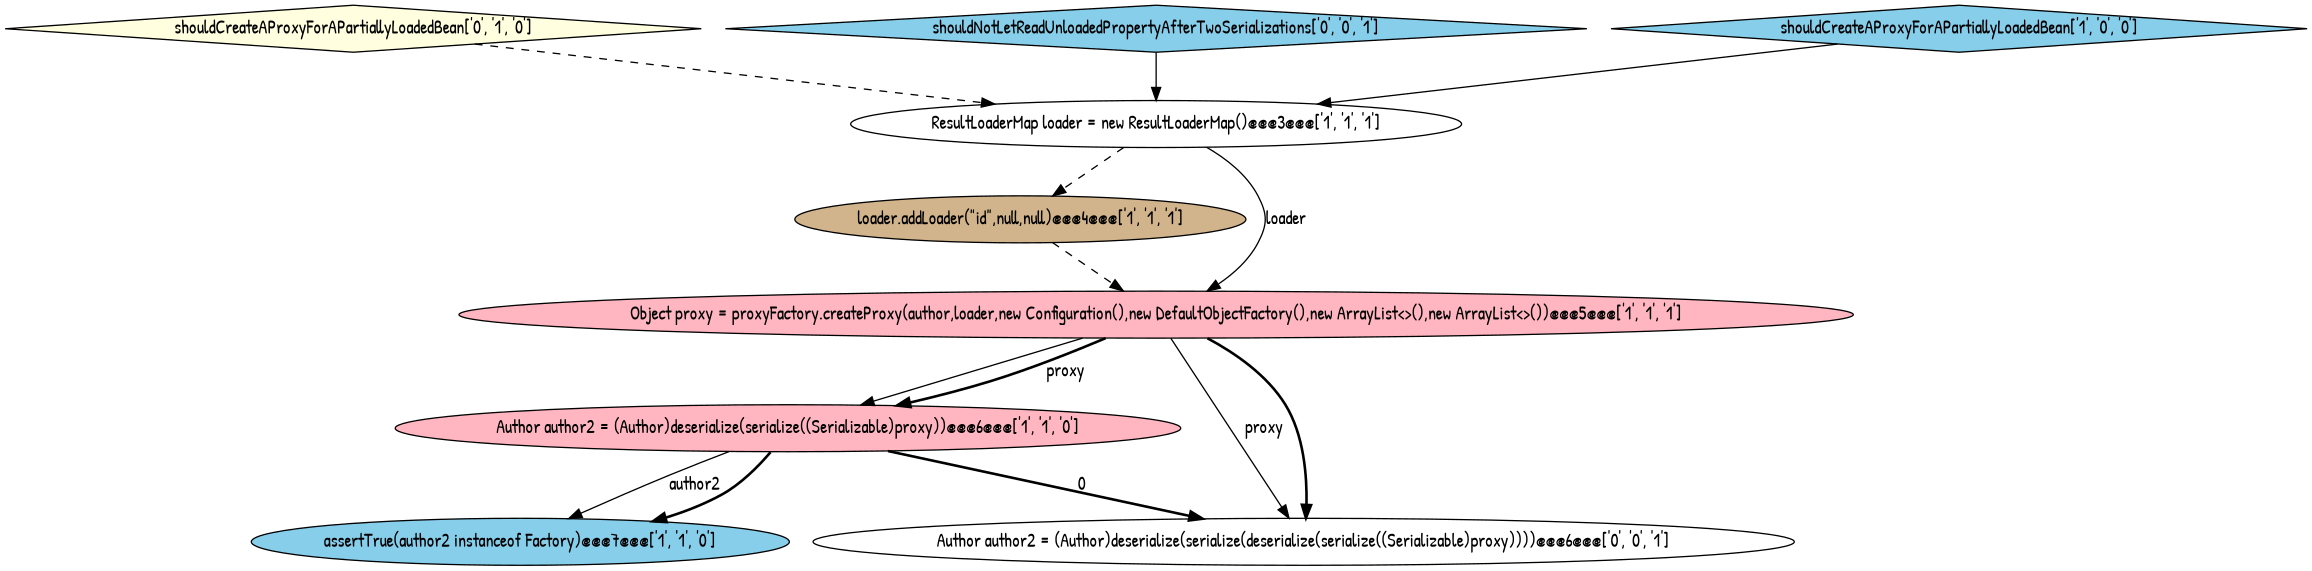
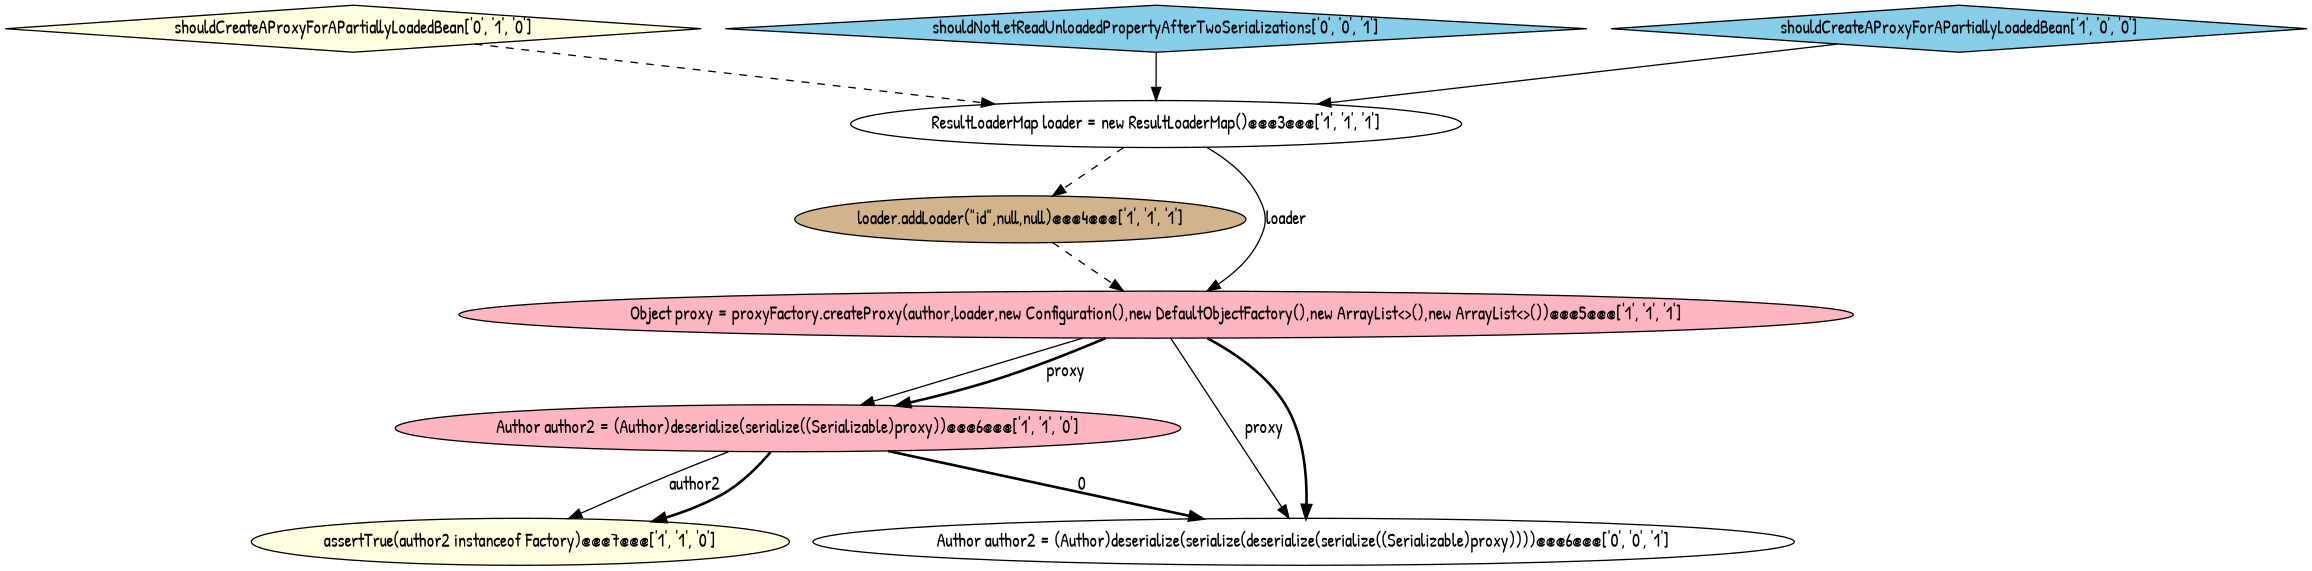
(520, 542) -> (520, 542)
